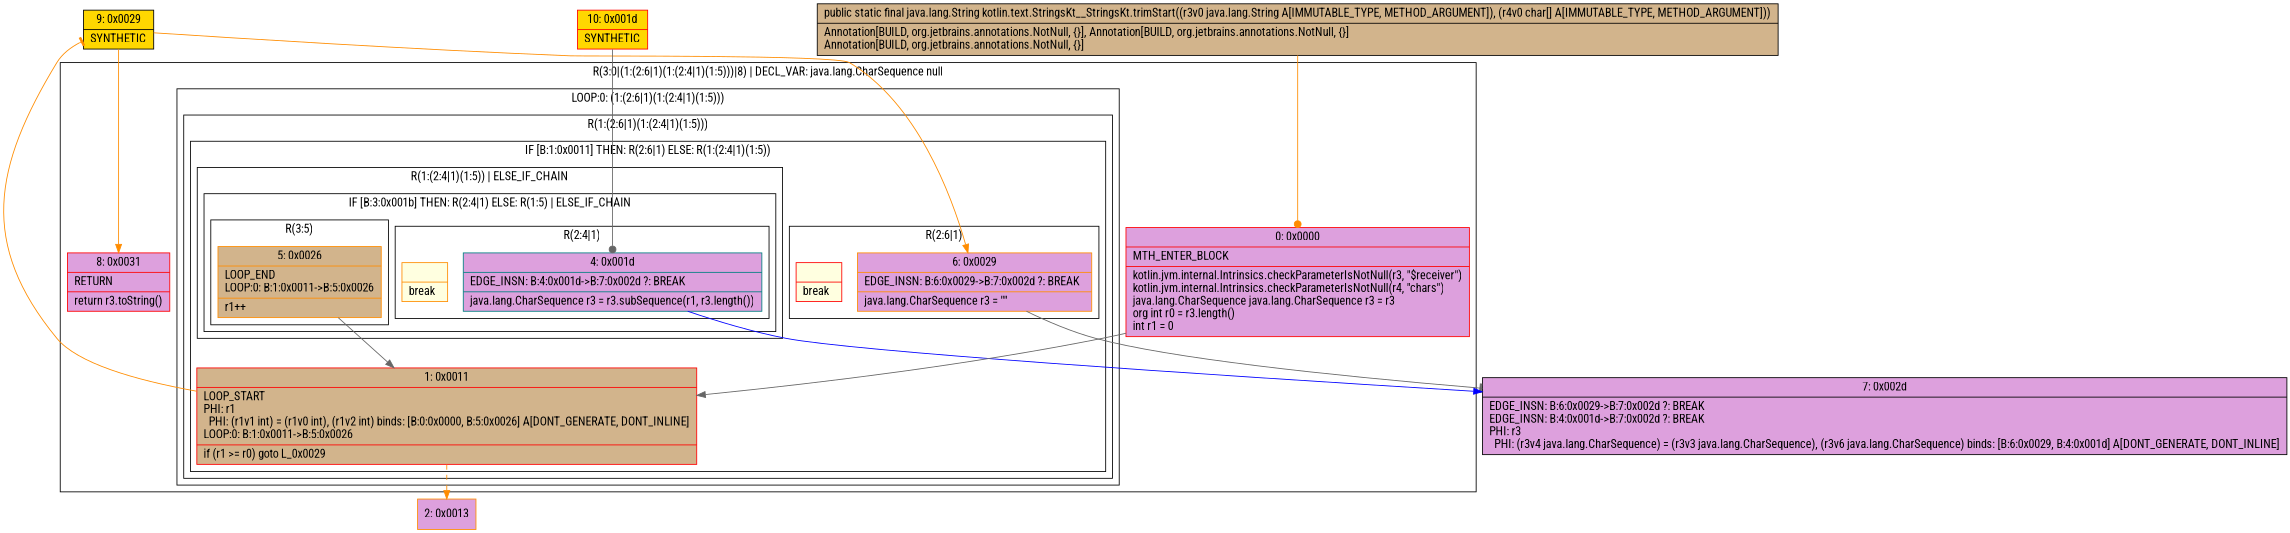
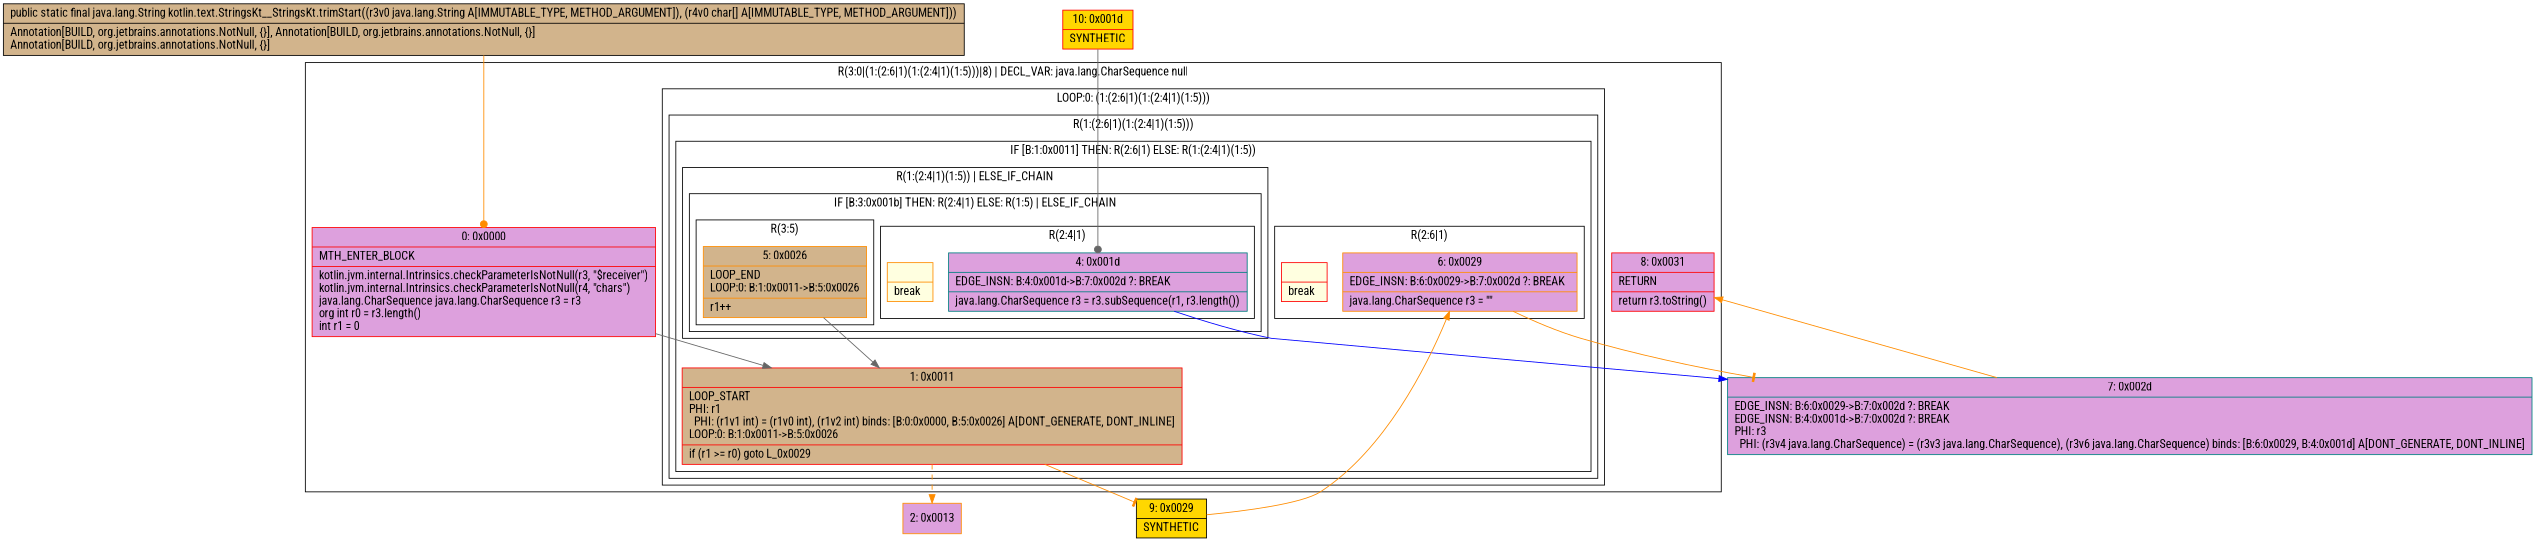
(119, 147) -> (1860, 339)
(1249, 365) -> (1630, 352)
(1885, 416) -> (2130, 416)
